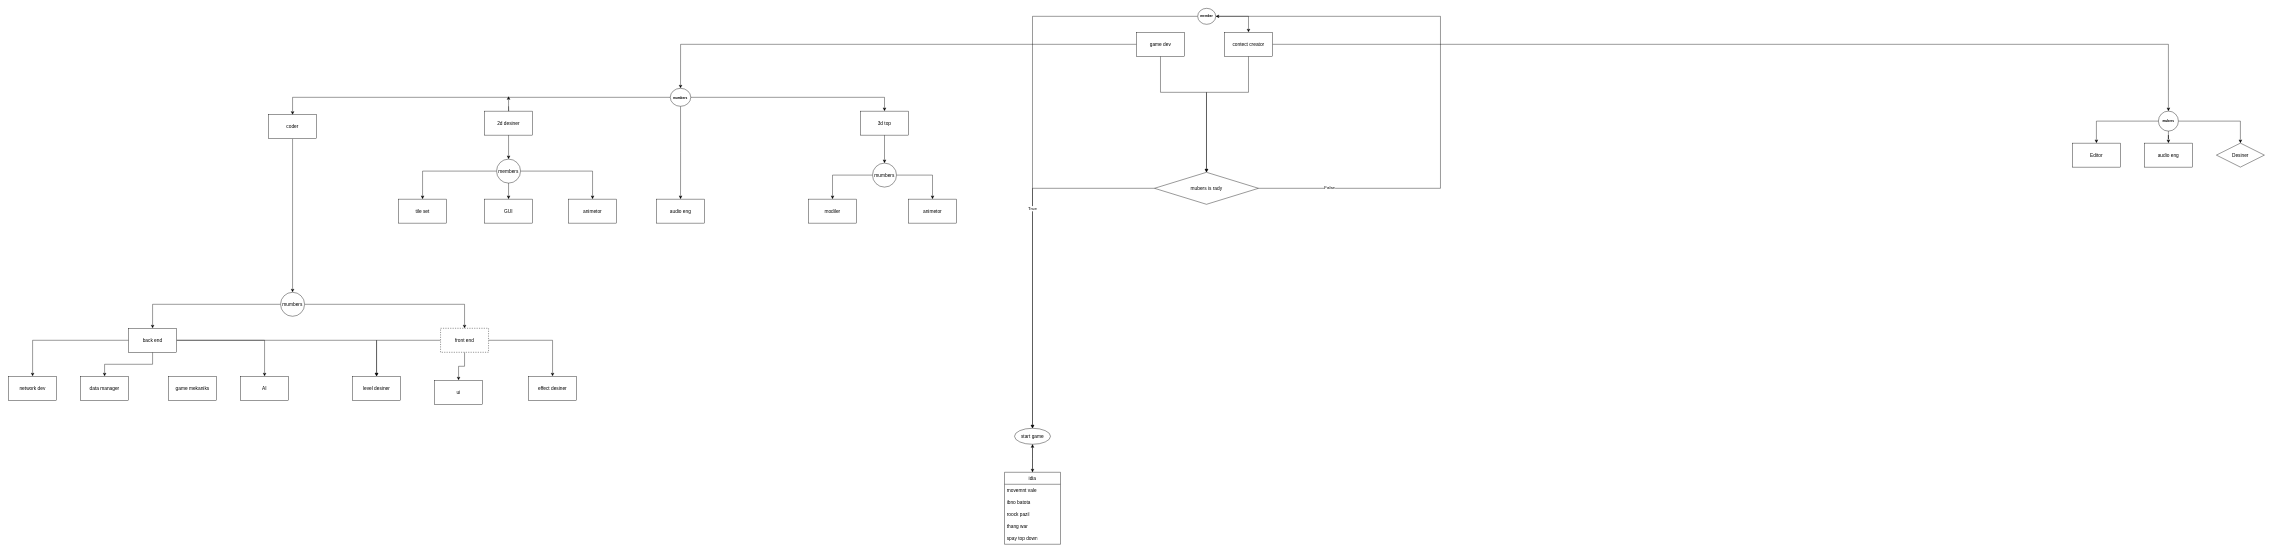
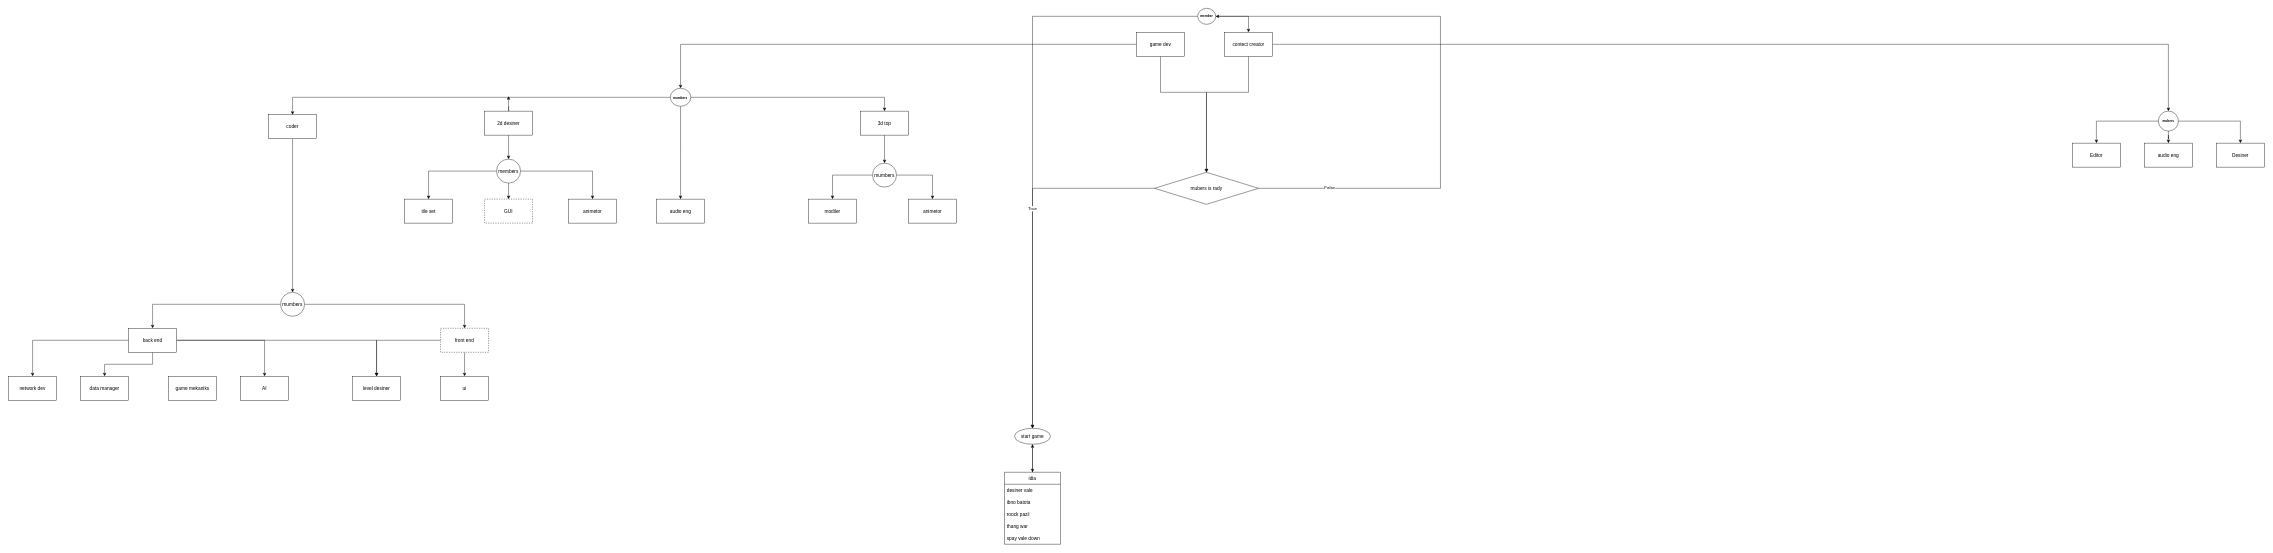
(2241, 155) -> (2241, 155)
(423, 211) -> (429, 211)
(509, 211) -> (509, 211)
(553, 372) -> none
(553, 388) -> none
(459, 392) -> (465, 388)
(1022, 490) -> (1021, 490)
(1023, 538) -> (1024, 538)
